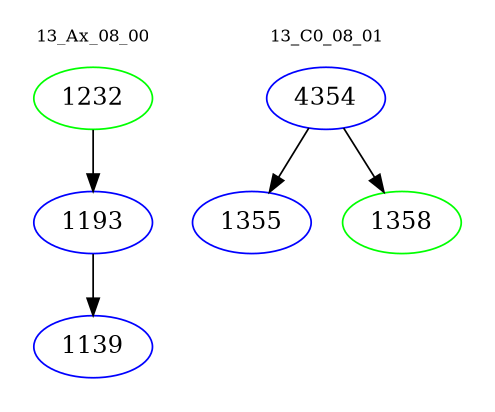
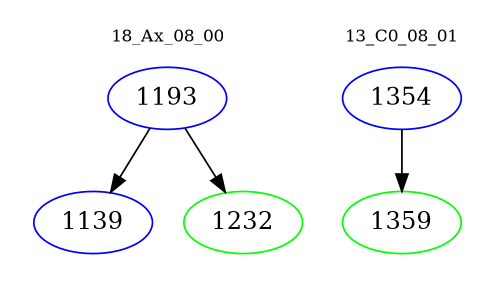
(93, 37) -> (168, 37)
(326, 98) -> (402, 98)
(93, 152) -> (200, 153)
(252, 223) -> none
(402, 223) -> (402, 223)
